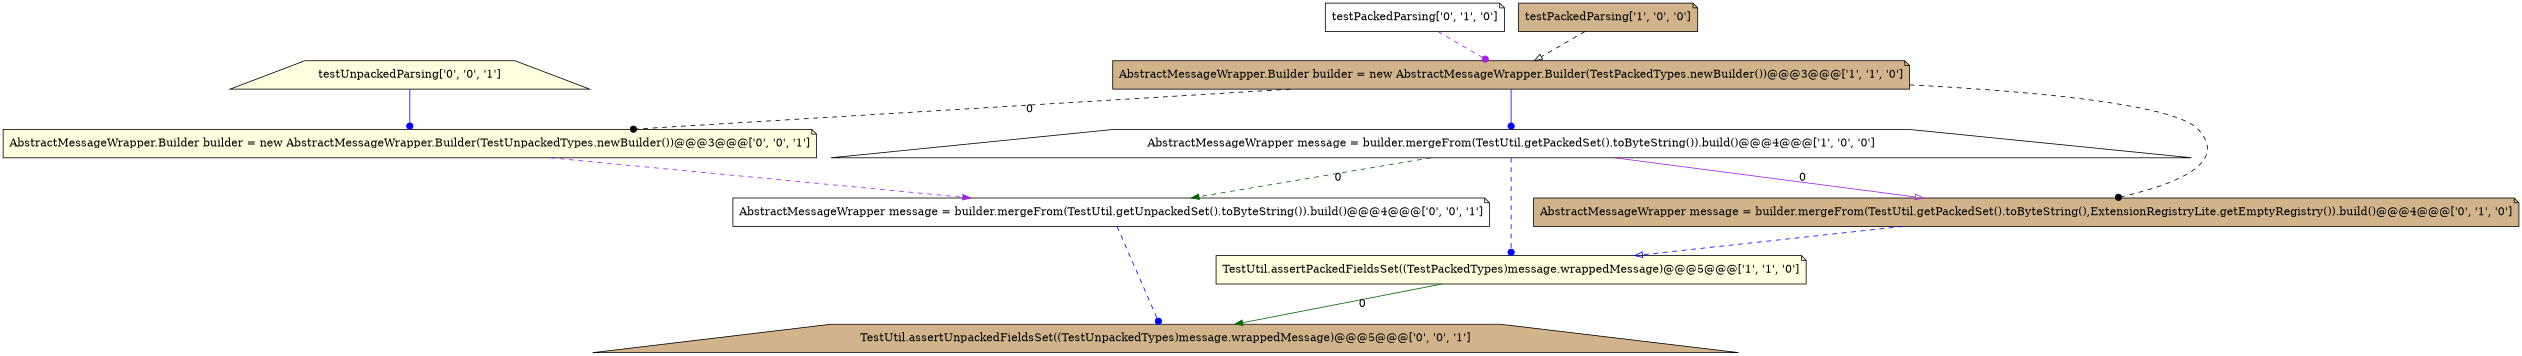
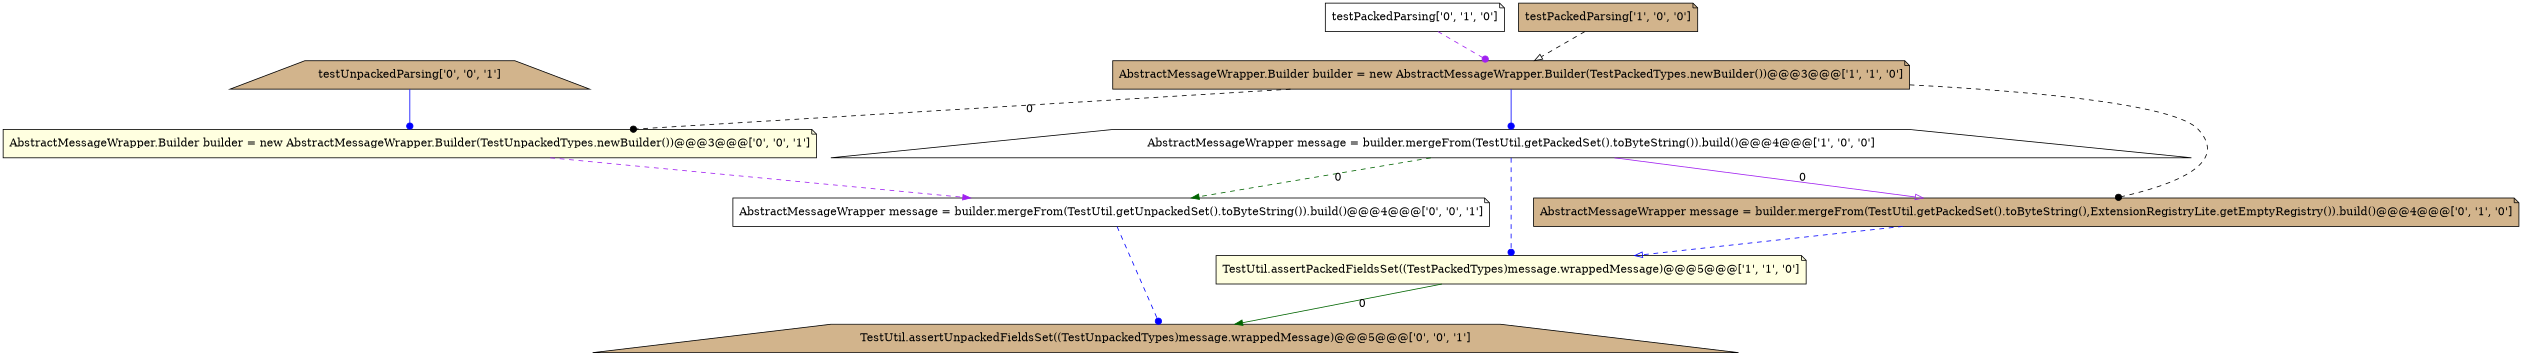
(410, 75) -> (410, 75)
